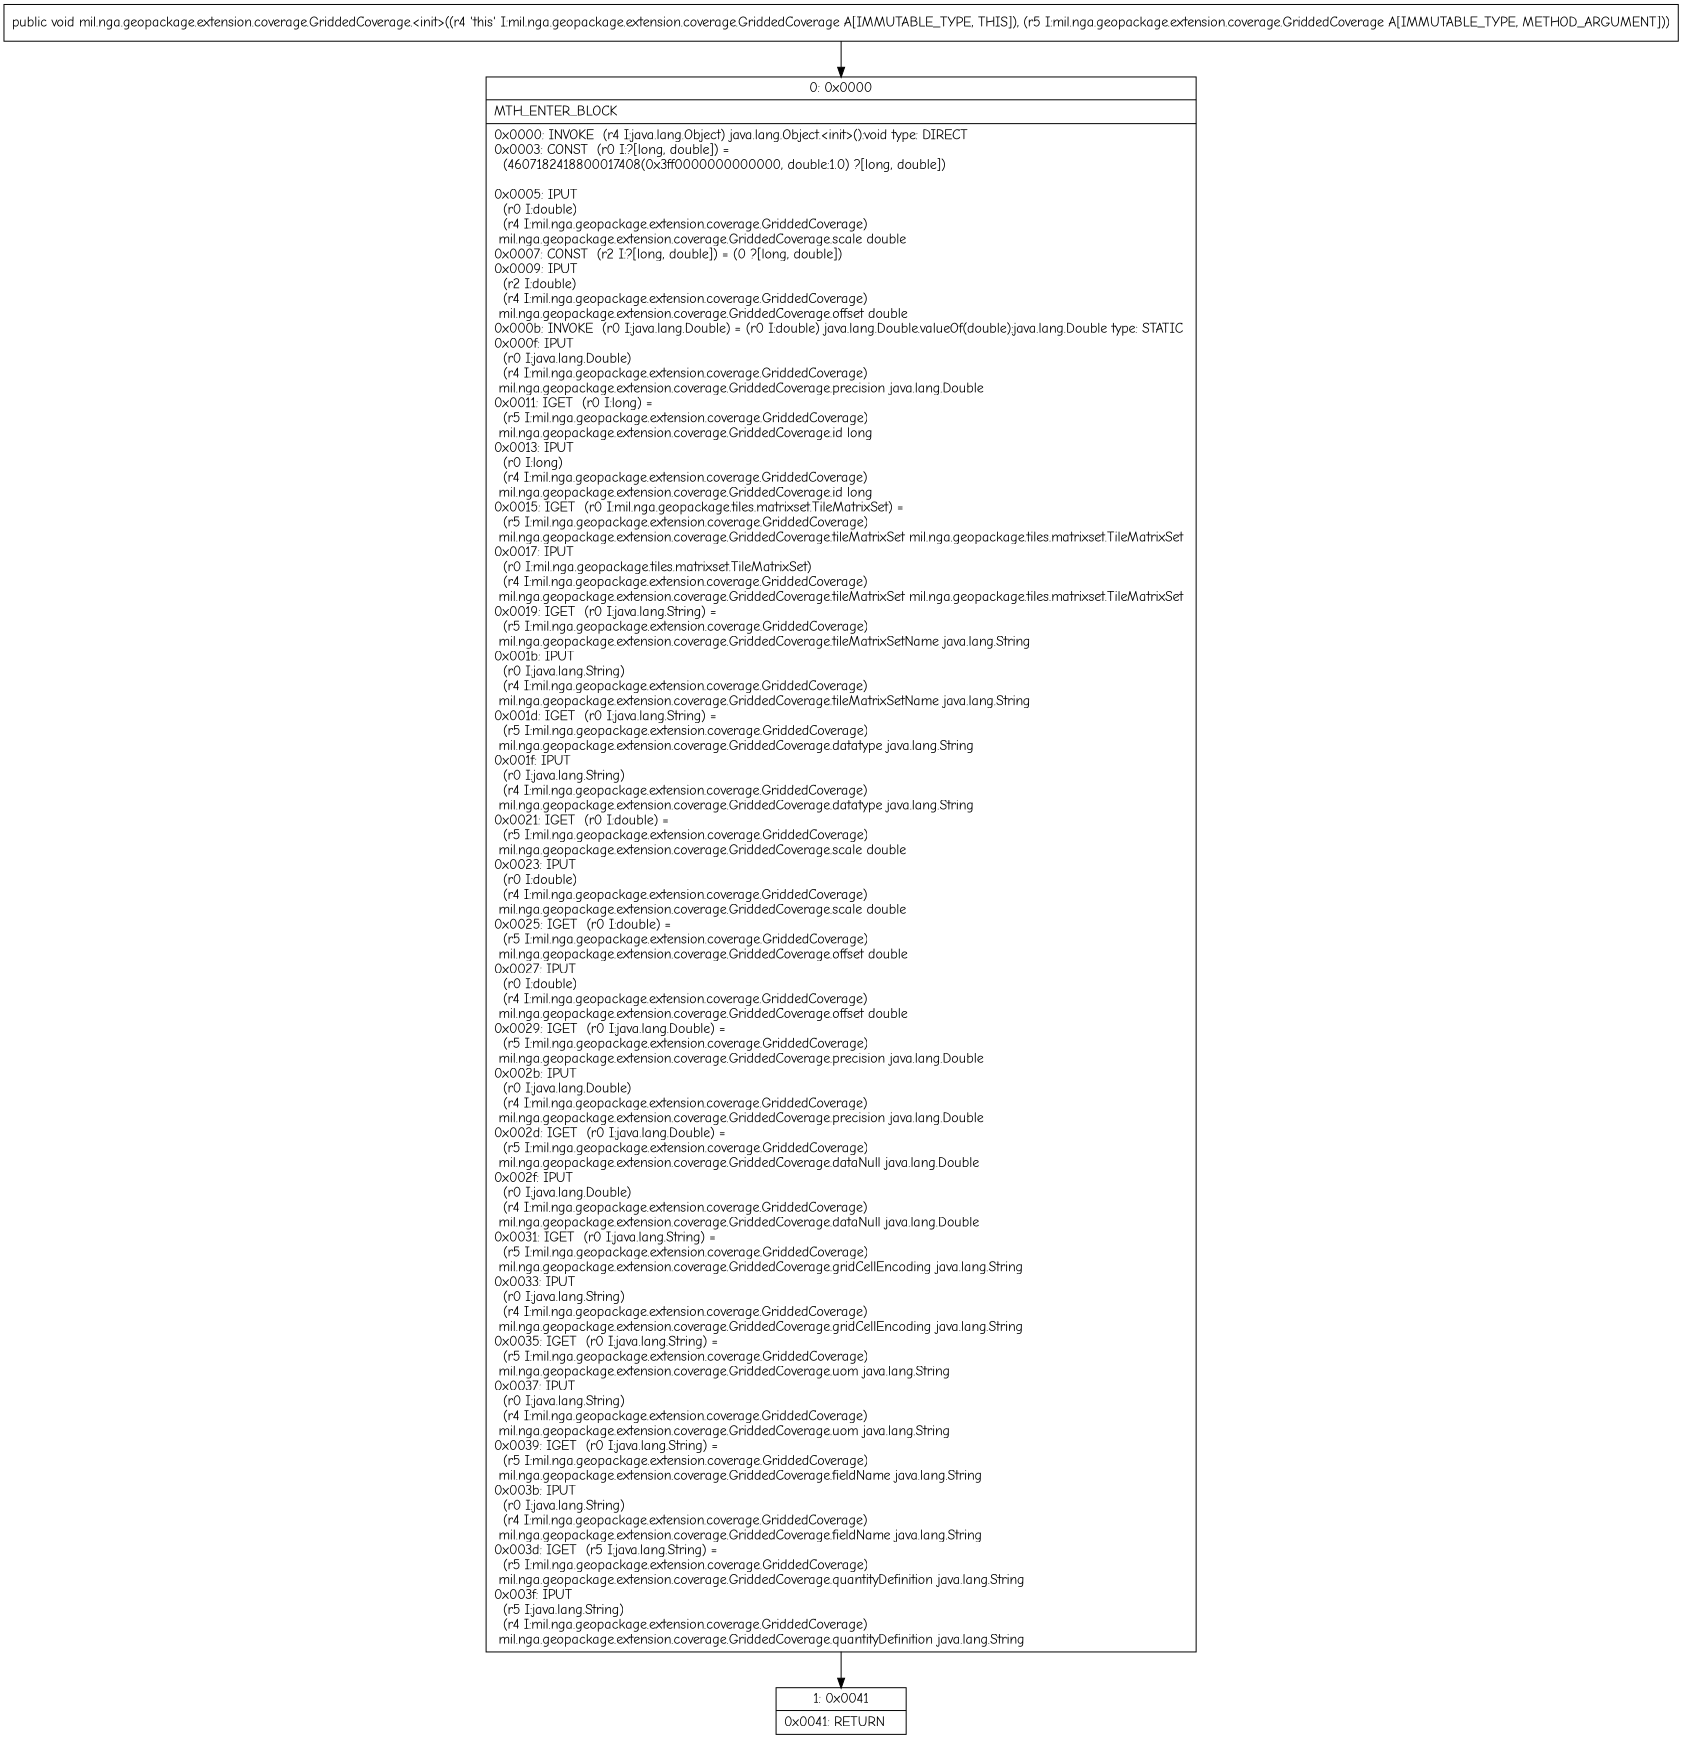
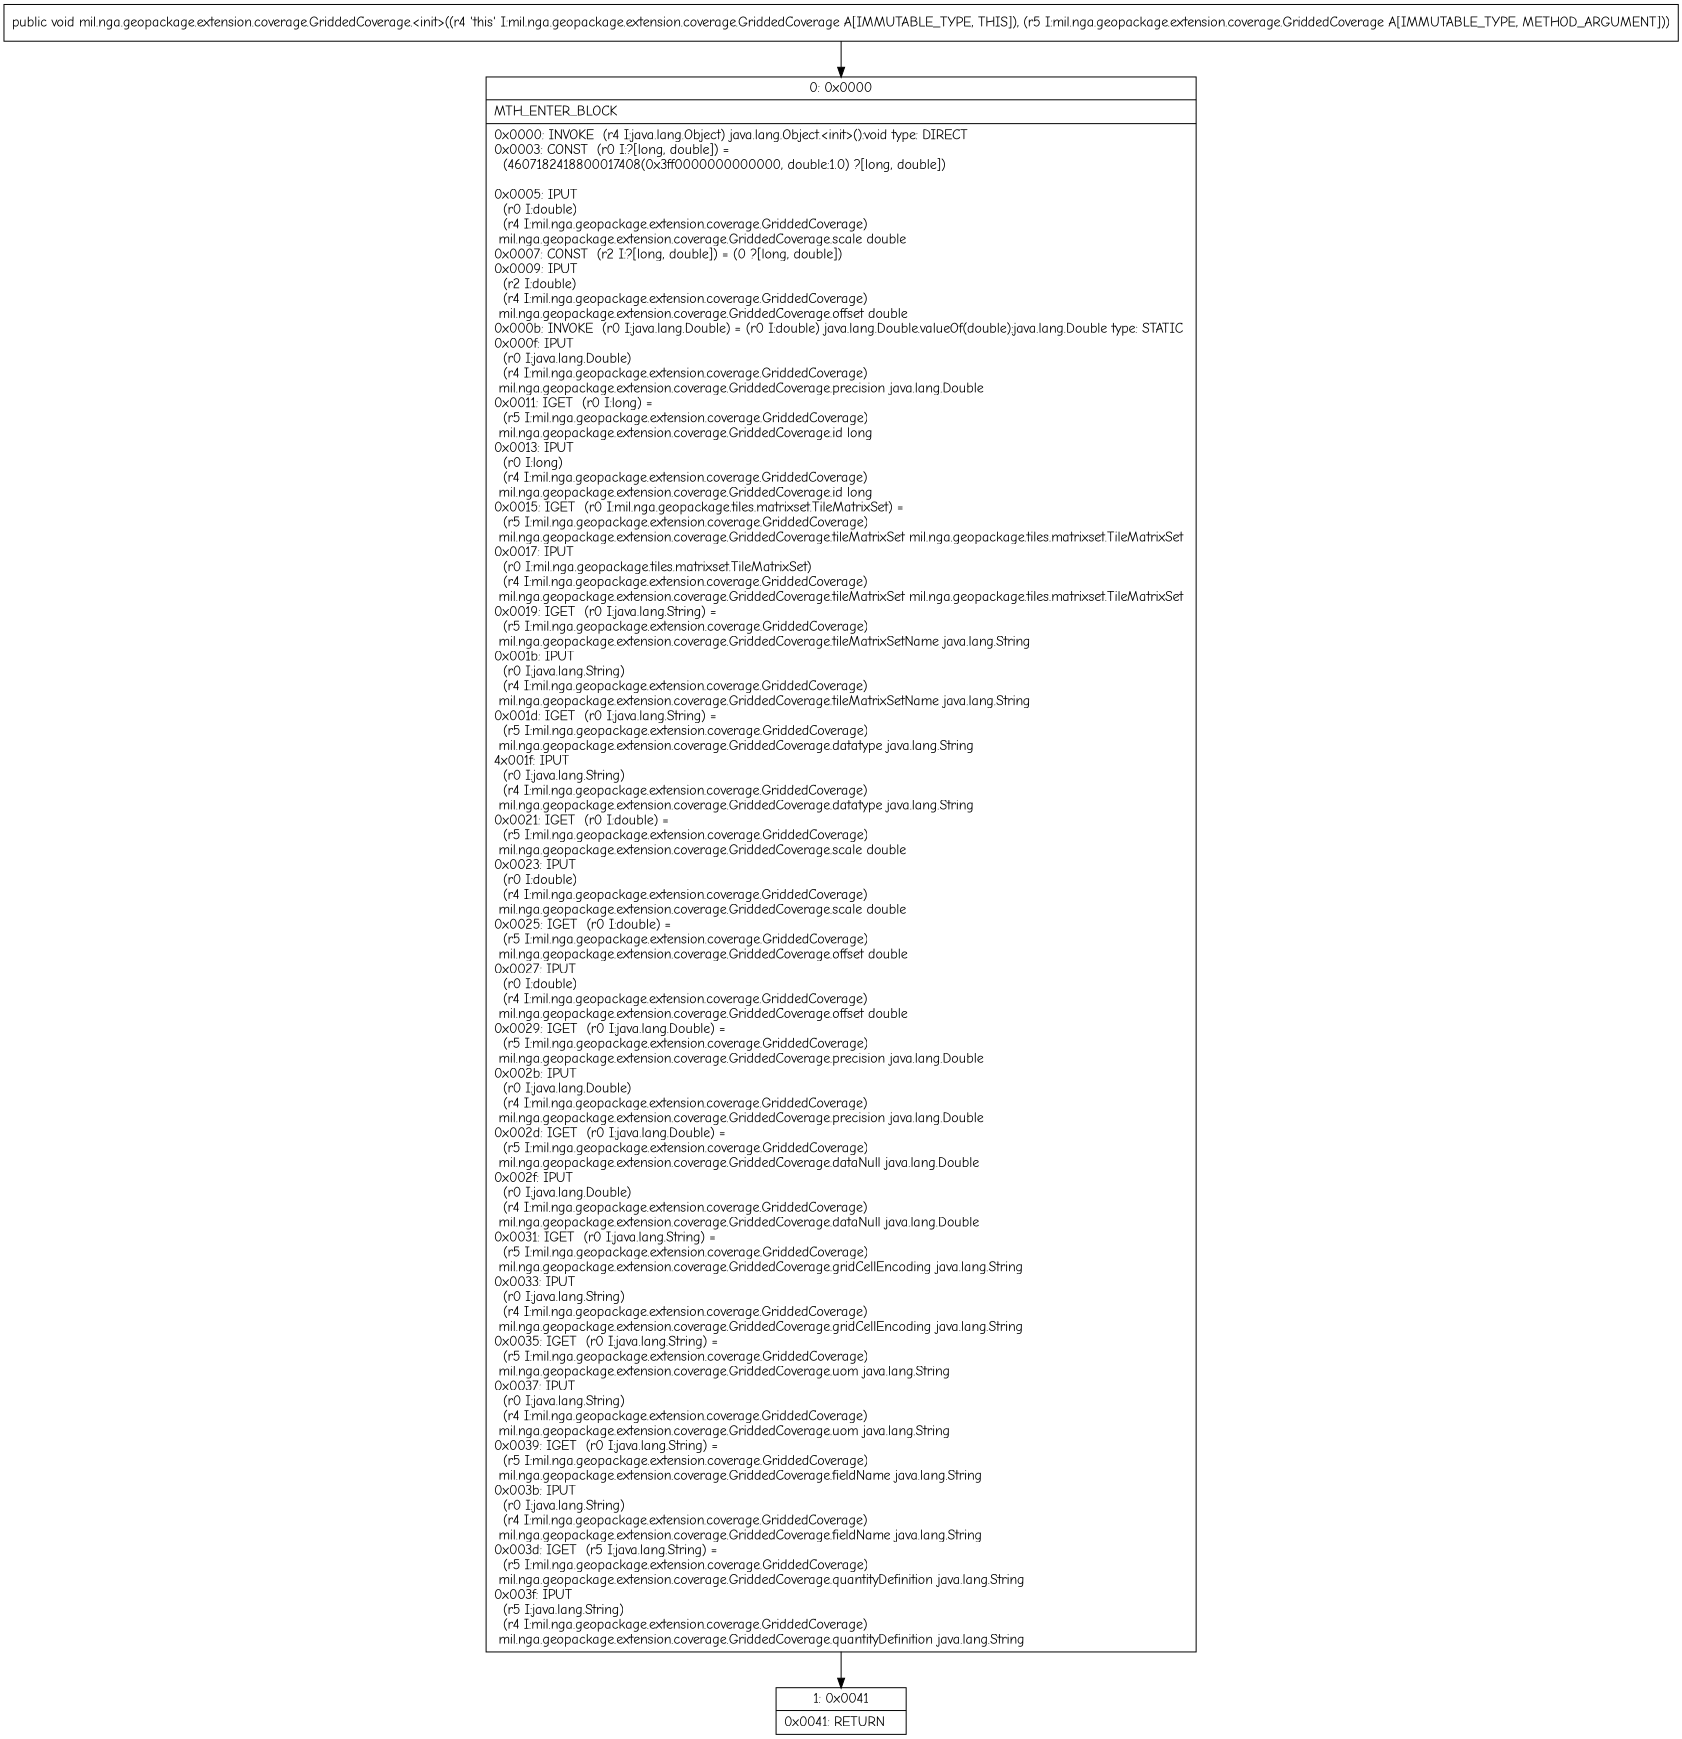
(537, 761) -> (536, 761)
